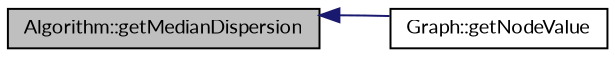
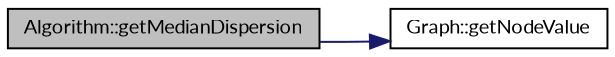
(365, 16) -> (345, 42)
